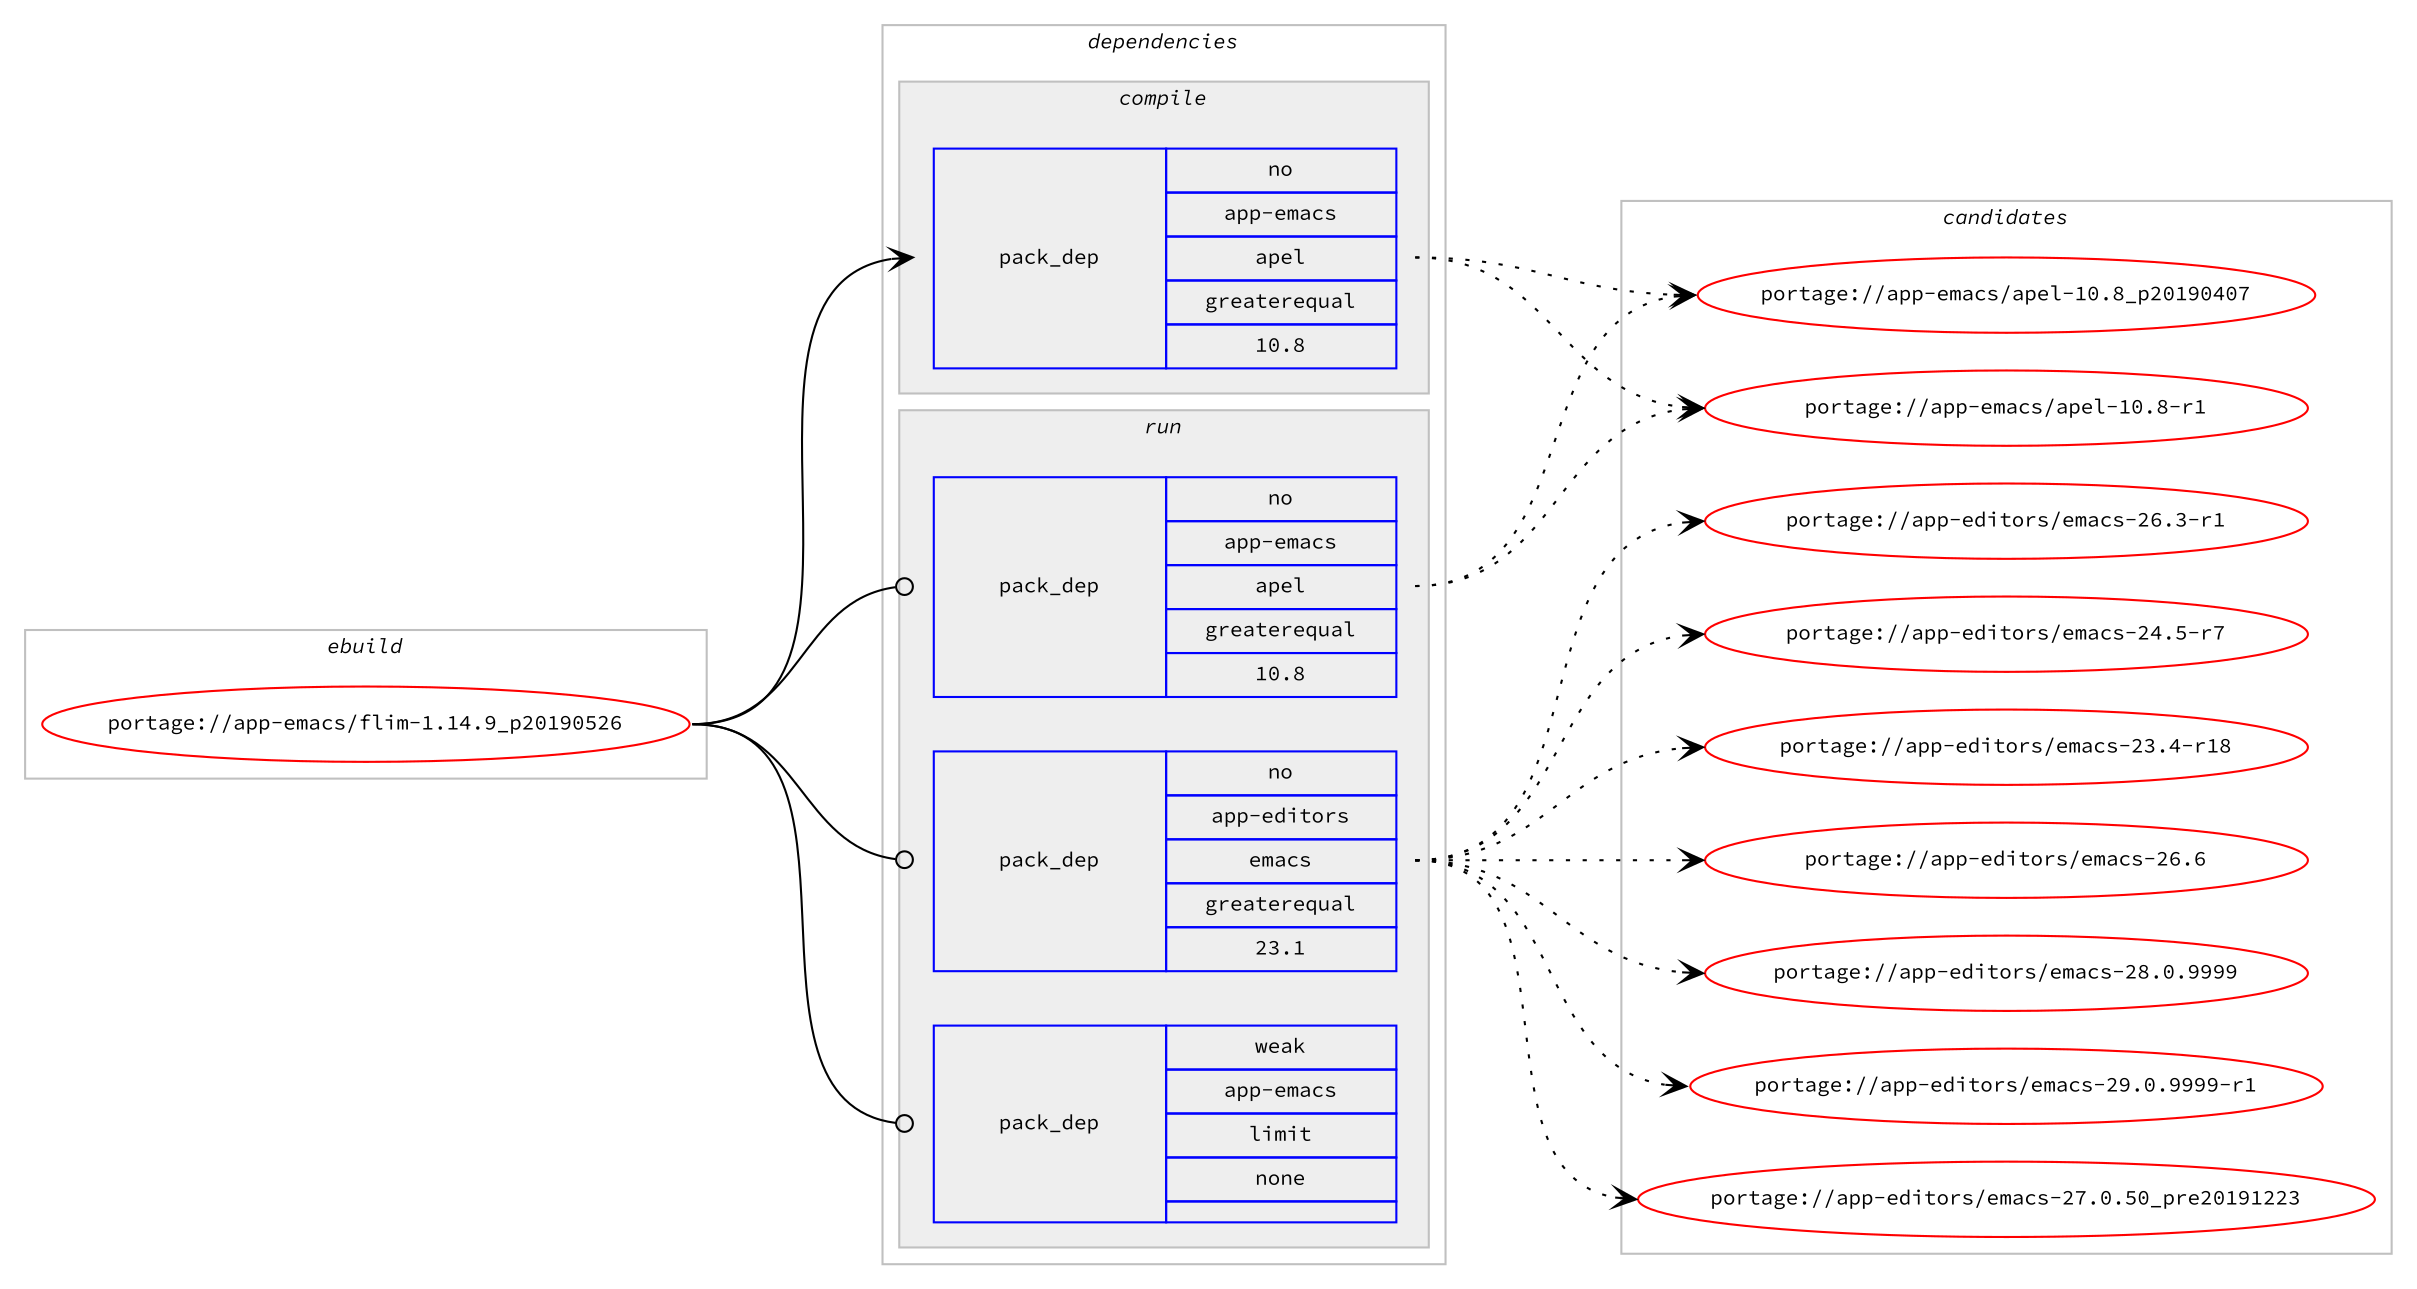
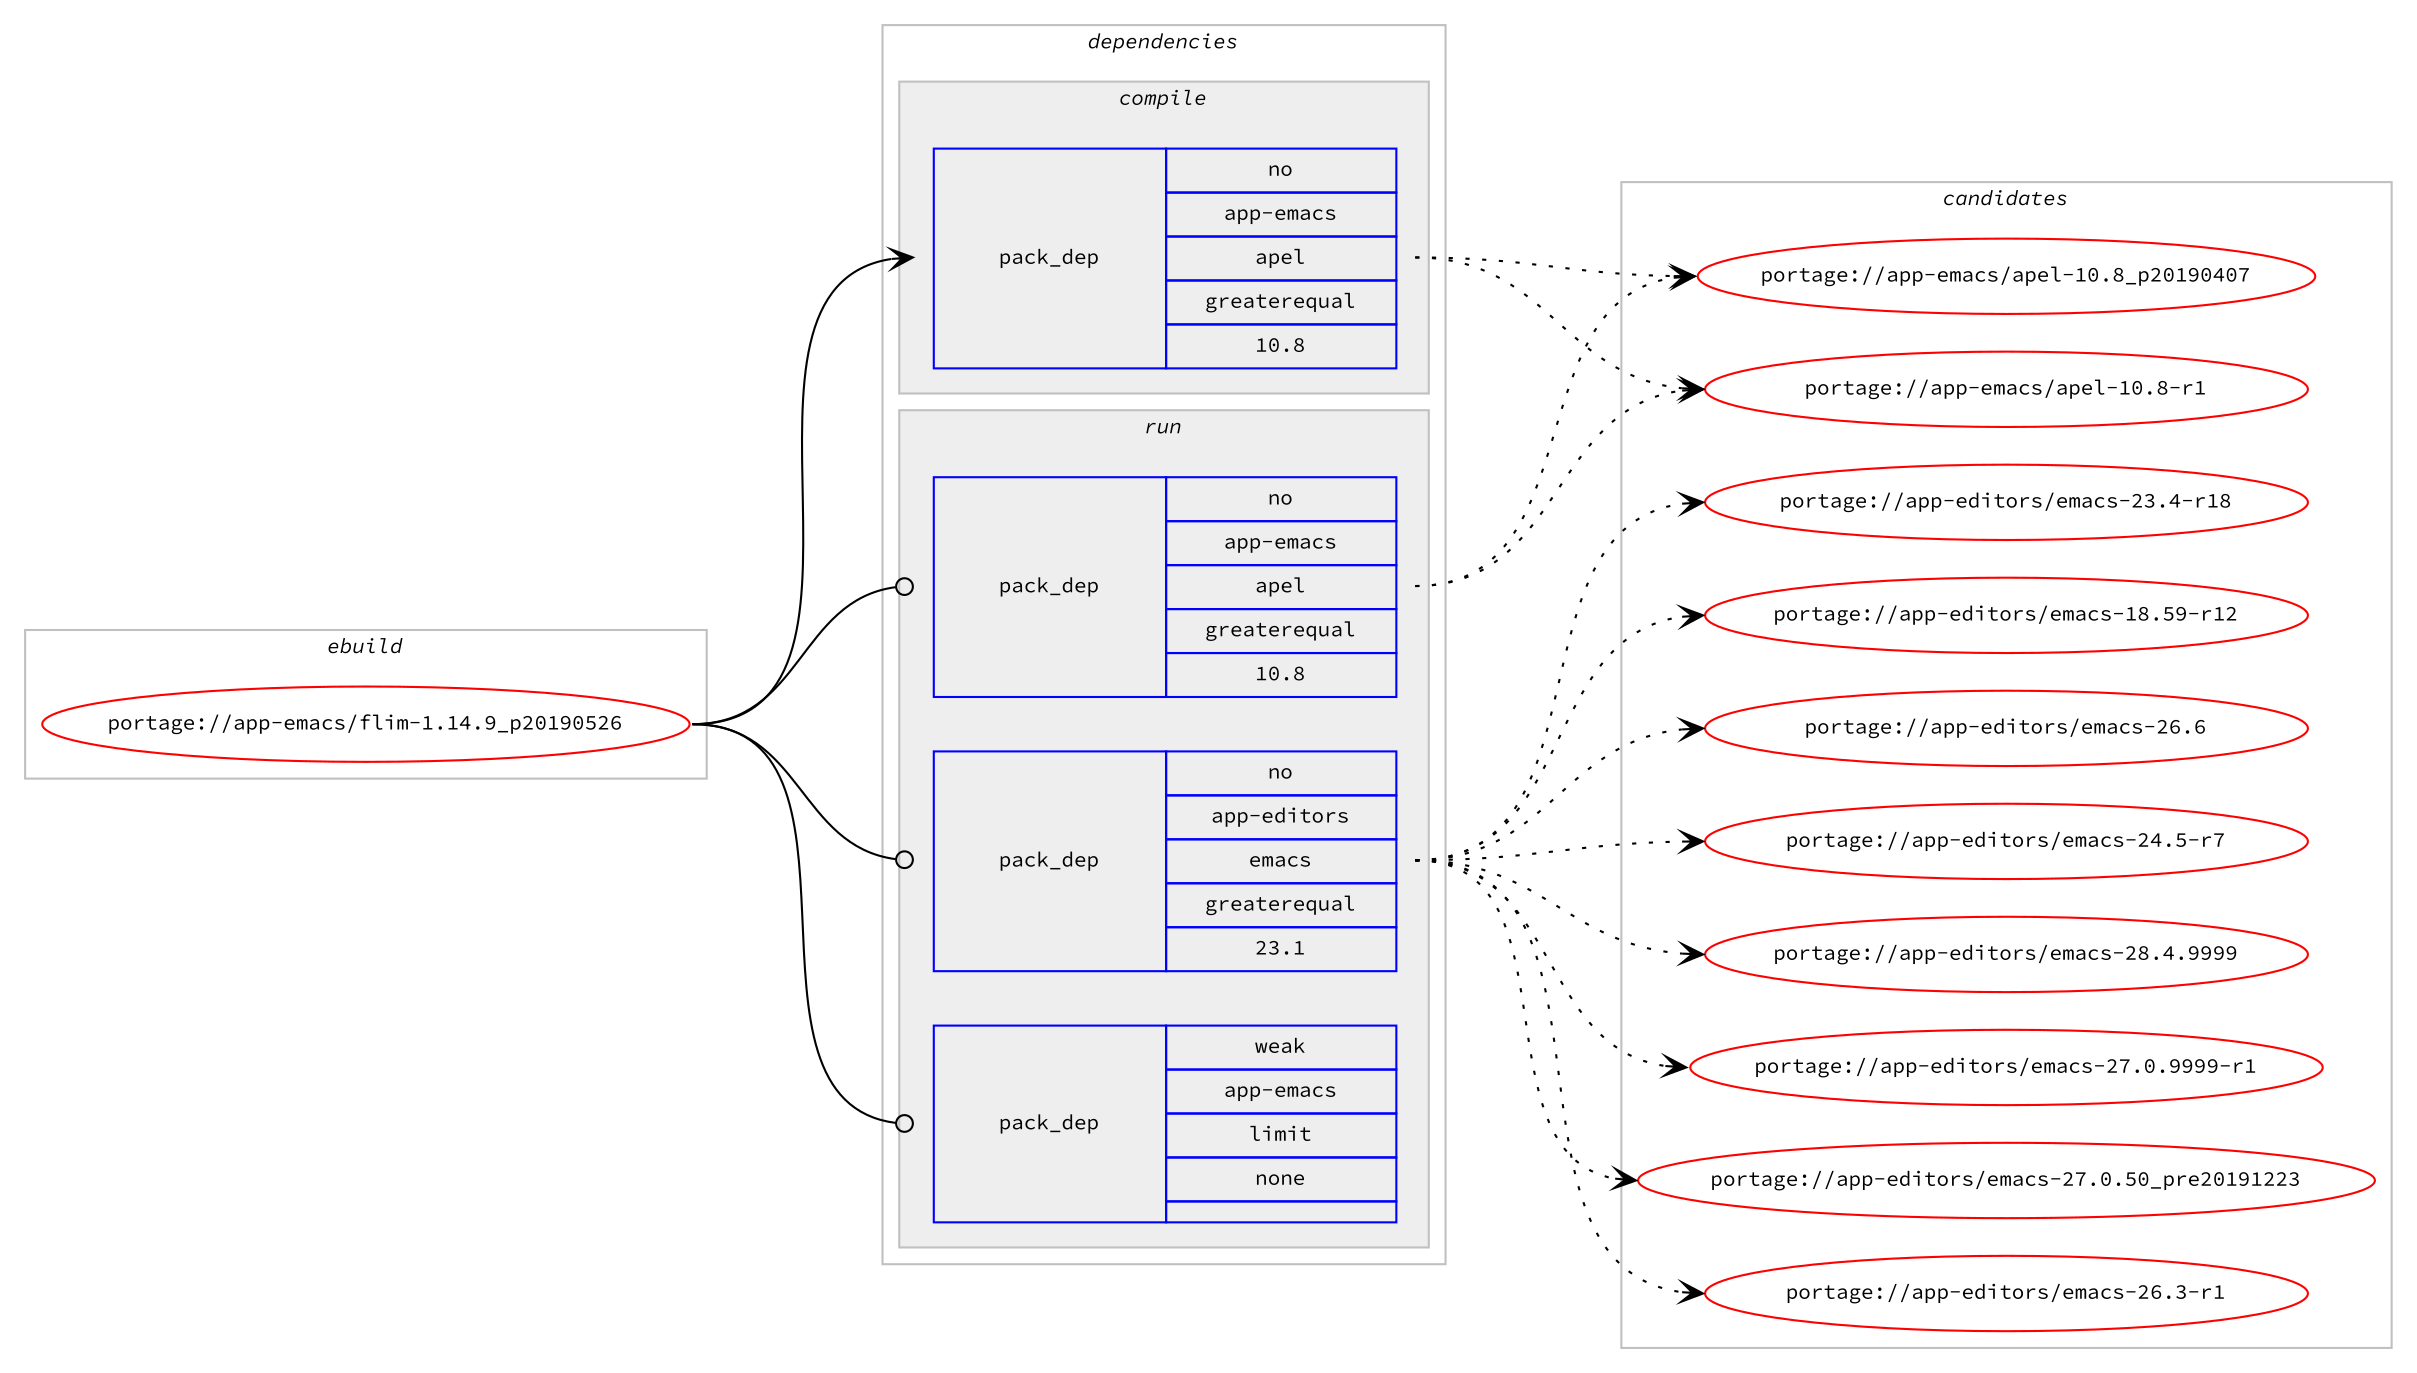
none -> (2007, 615)
(2007, 973) -> (2007, 954)
(2007, 1086) -> (2007, 1067)
